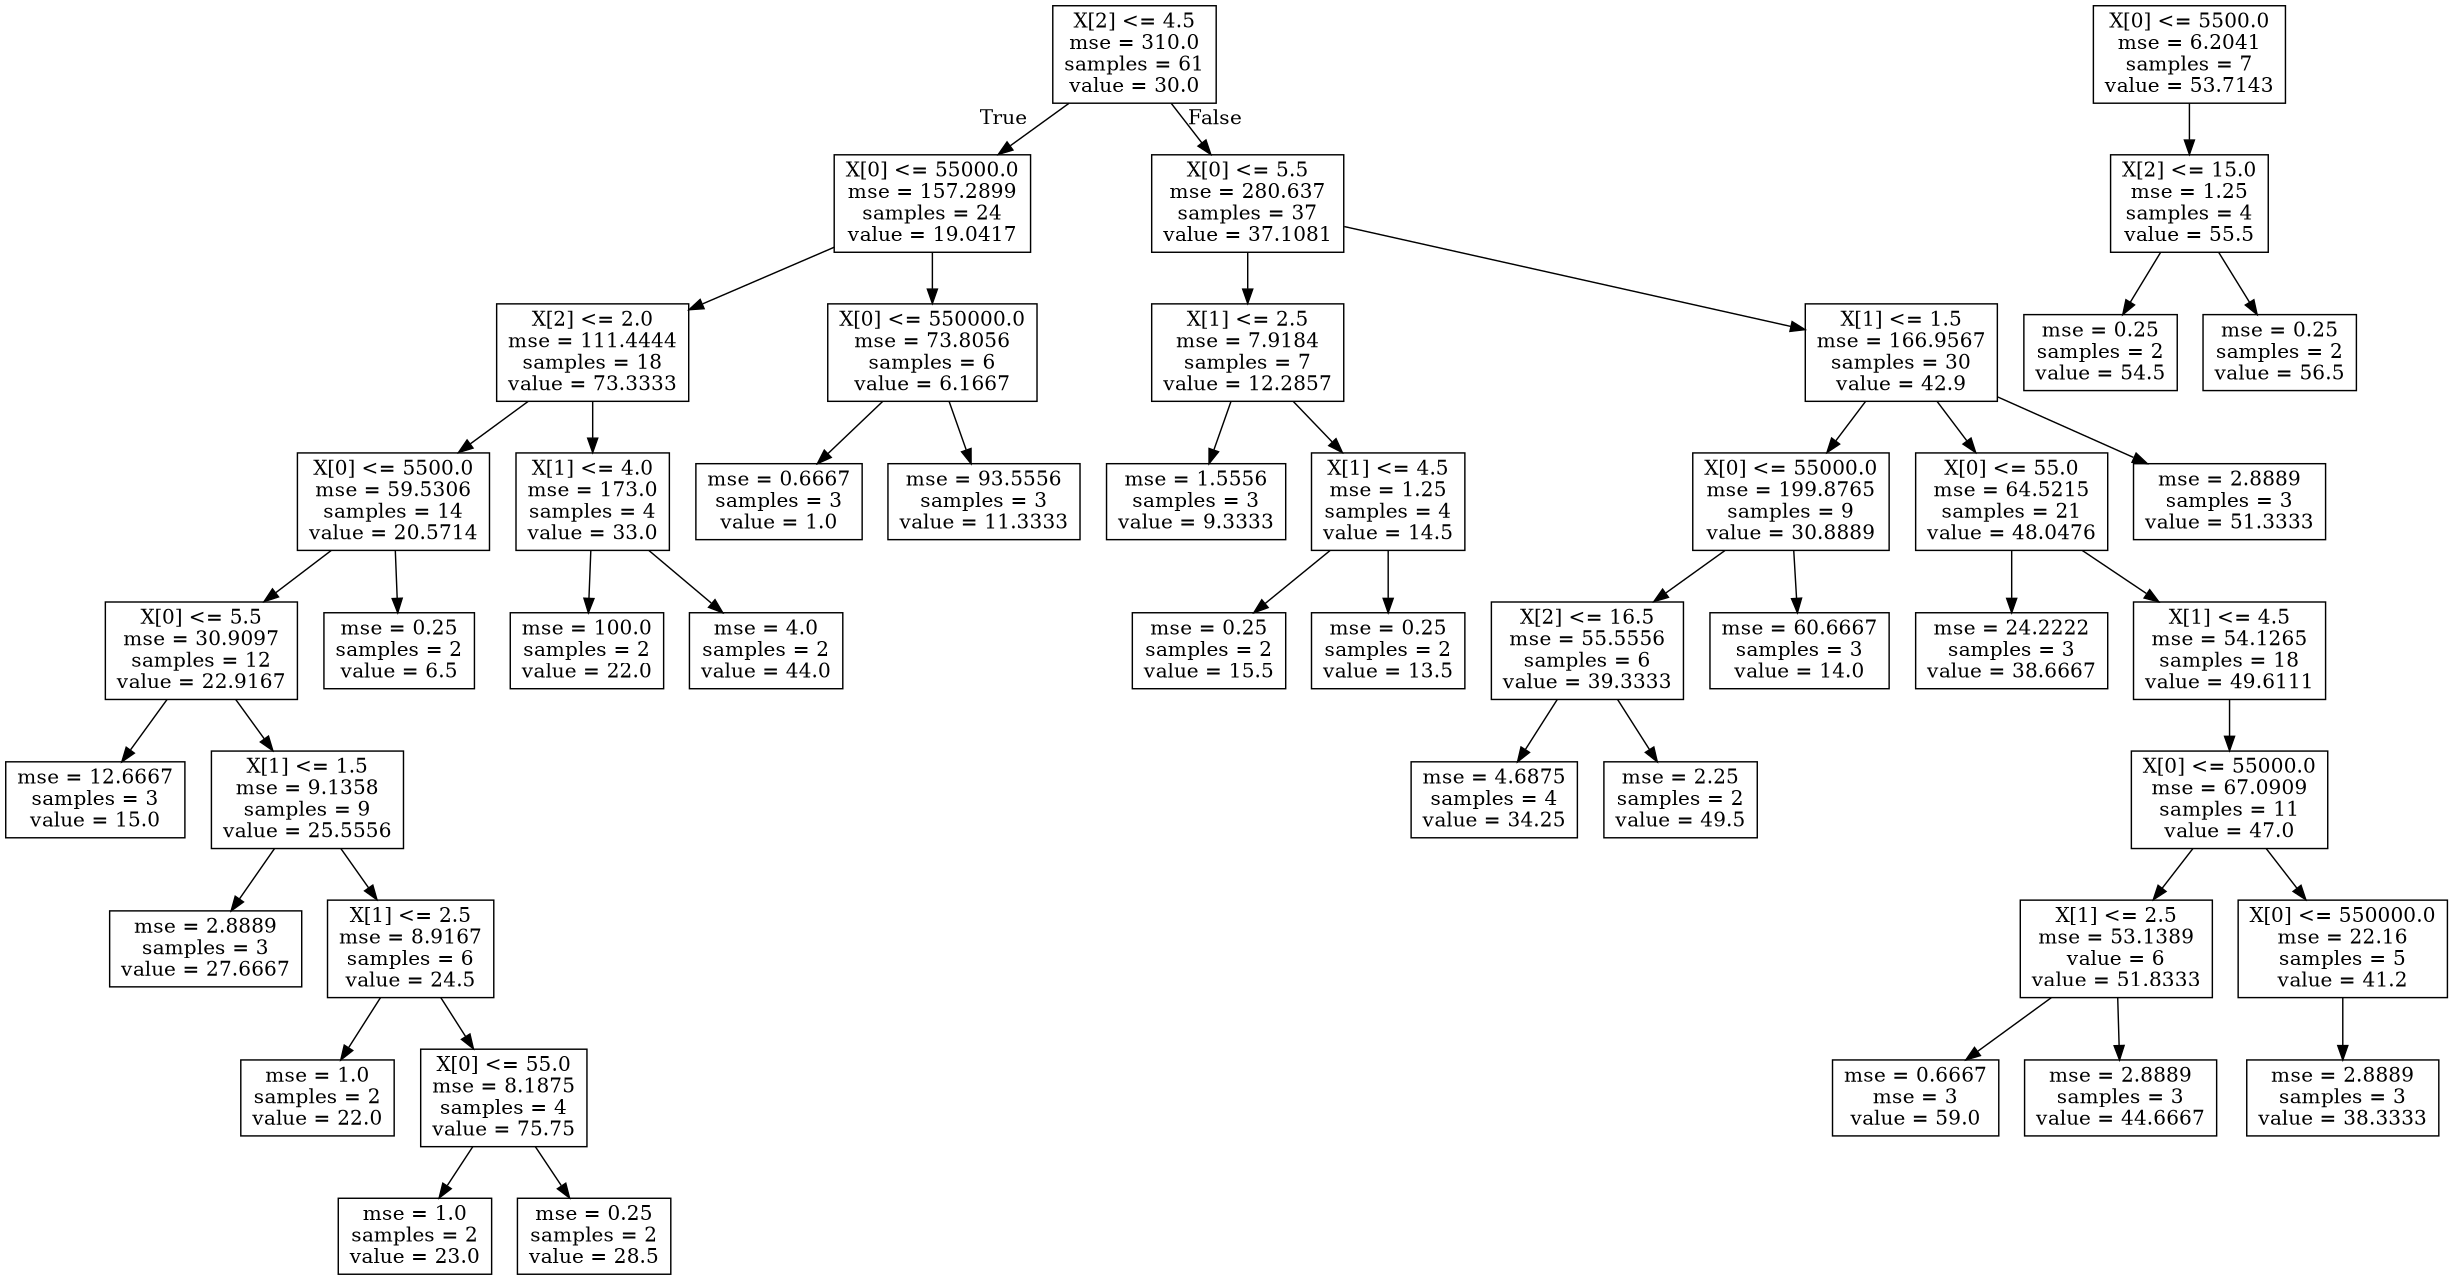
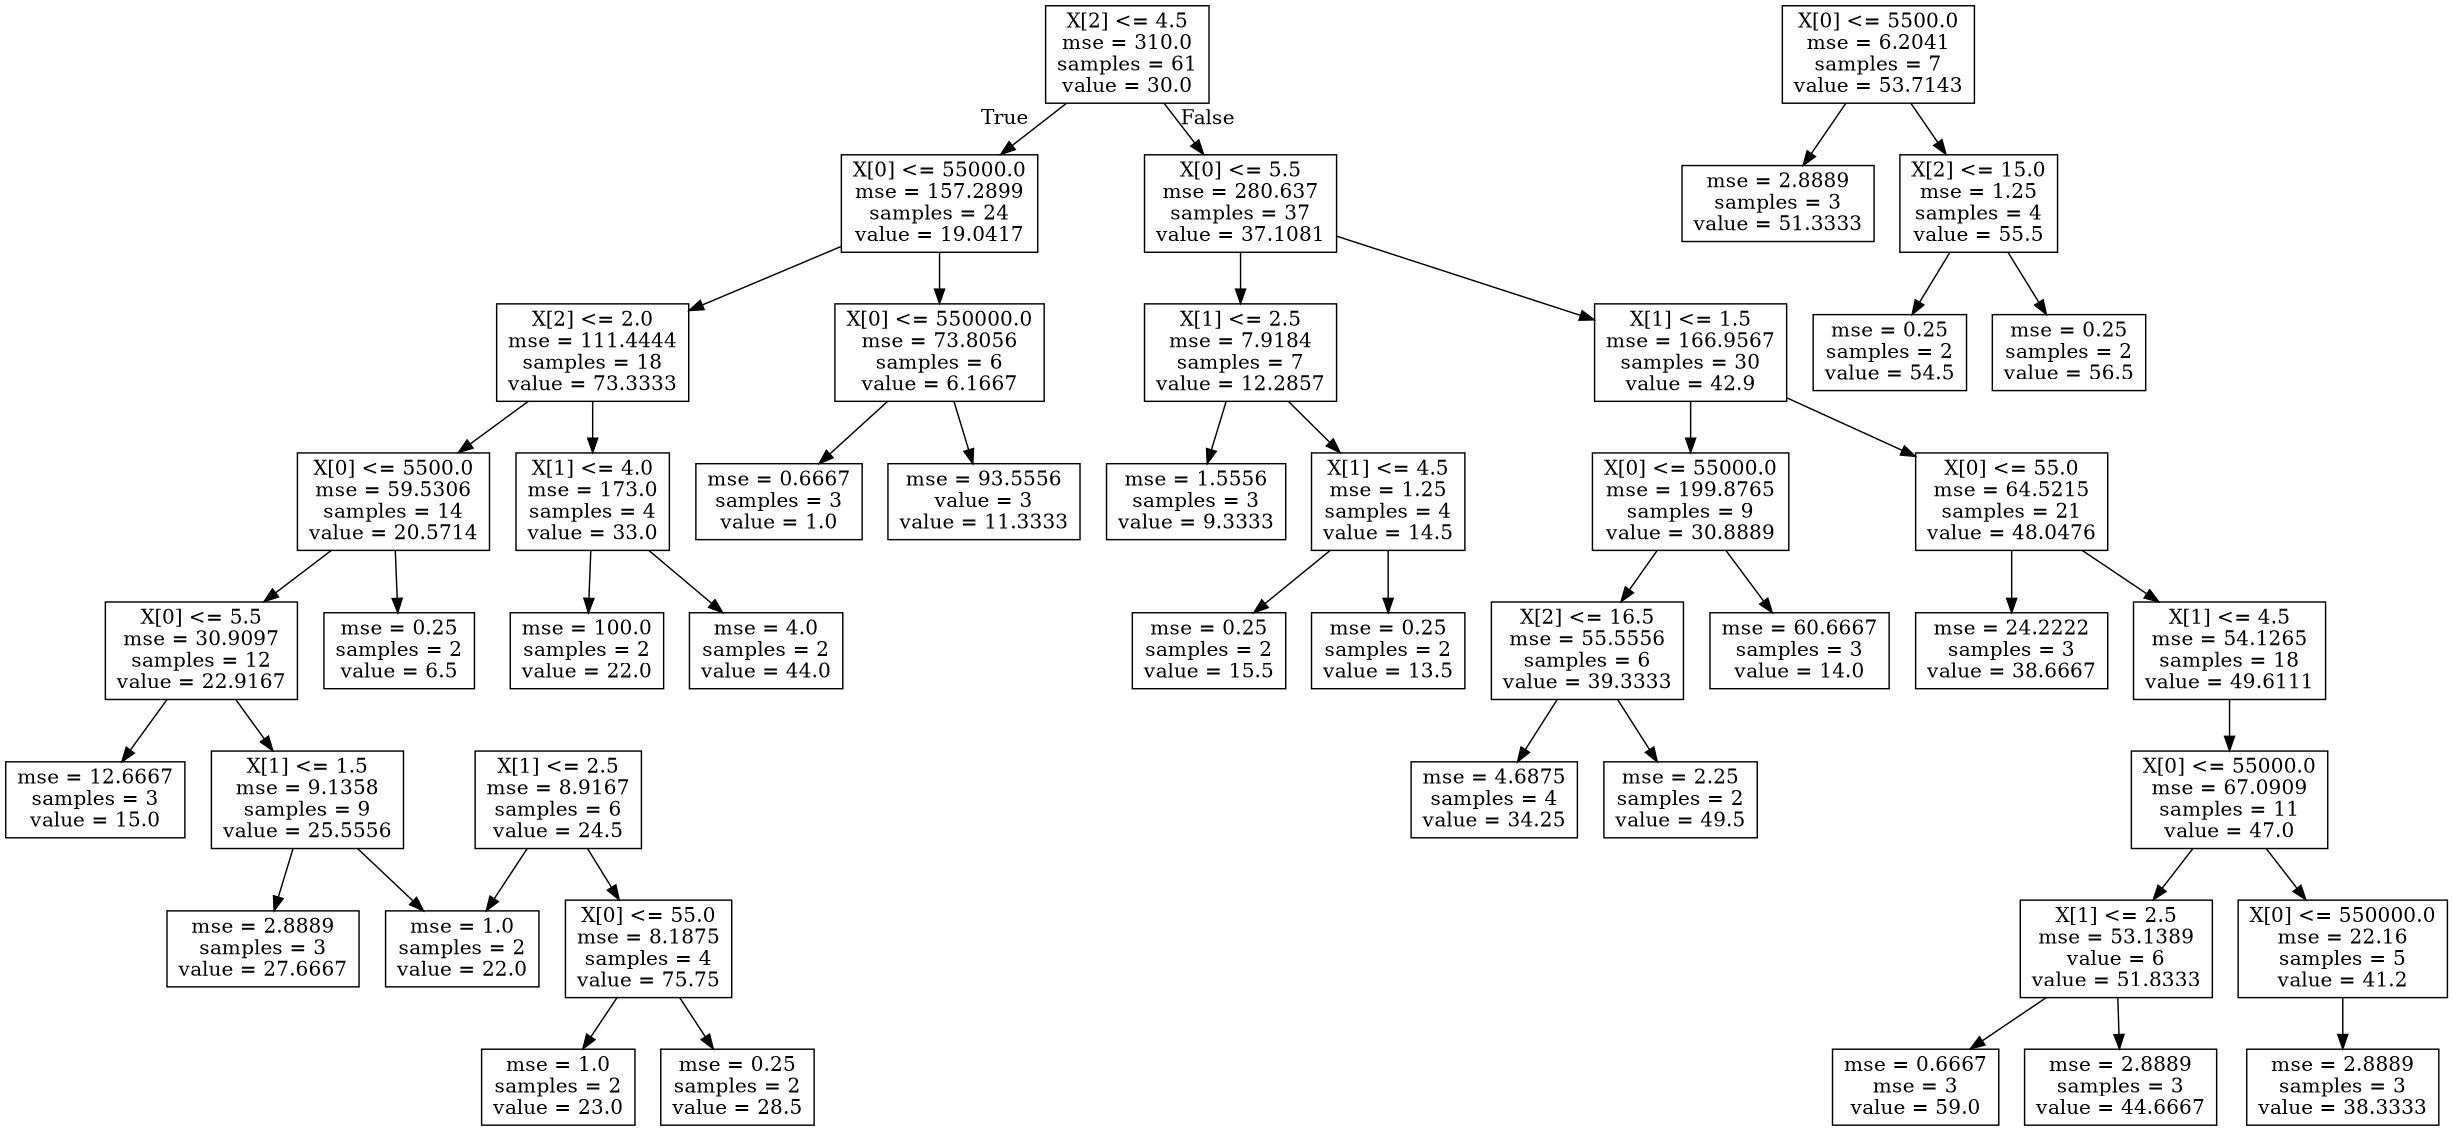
(2066, 427) -> (1829, 128)
(984, 502) -> (984, 502)
(355, 868) -> (385, 875)
